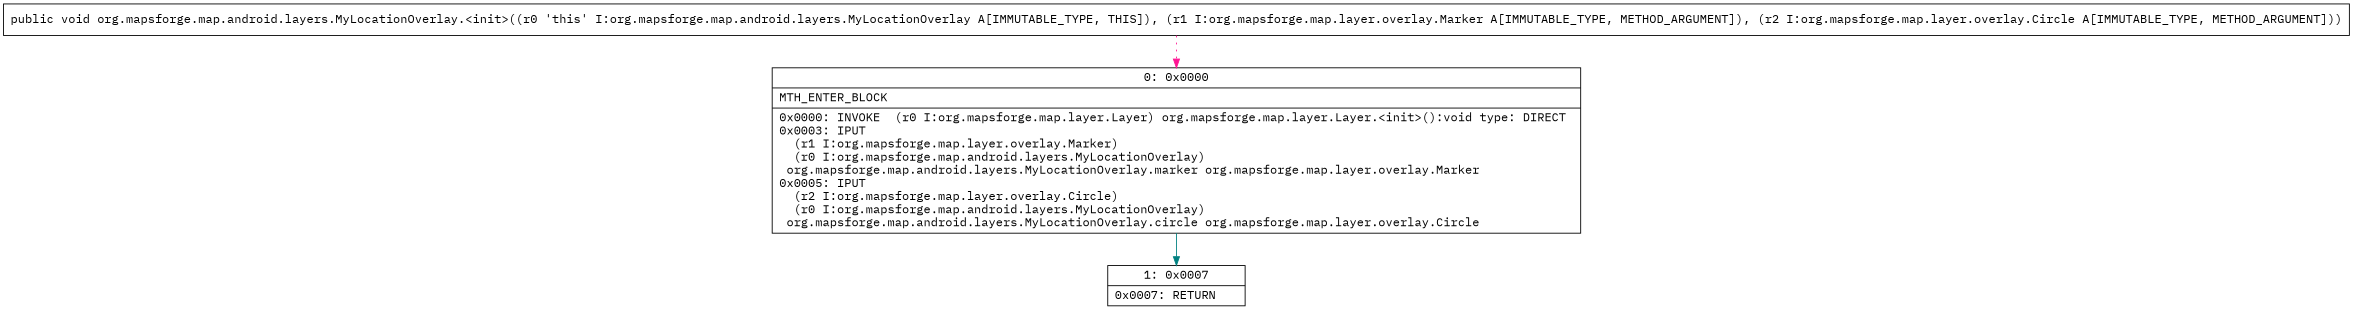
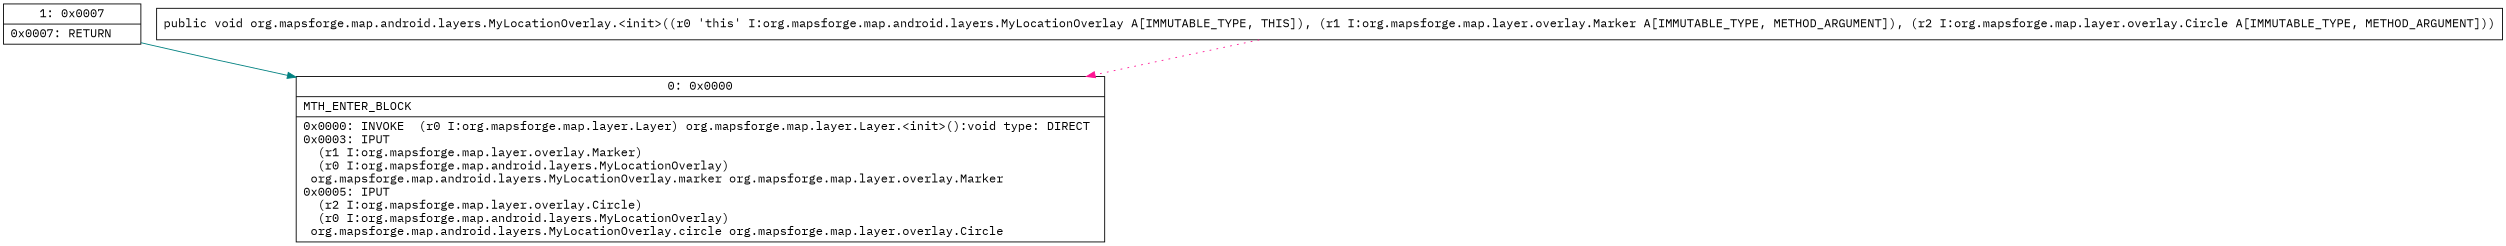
(1176, 245) -> (214, 59)
